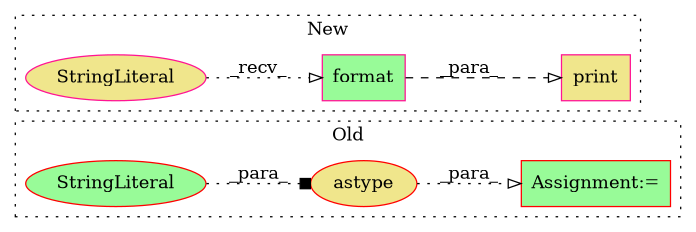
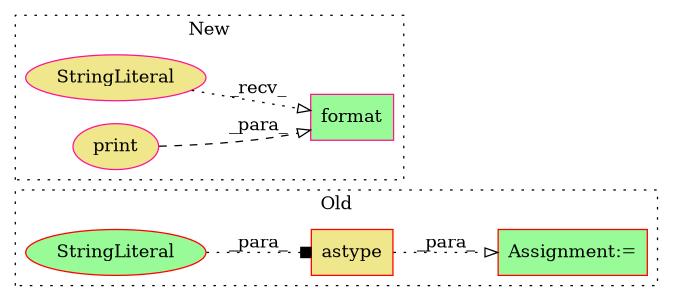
(477, 78) -> (229, 142)
(596, 78) -> (116, 147)
(364, 184) -> (352, 252)
